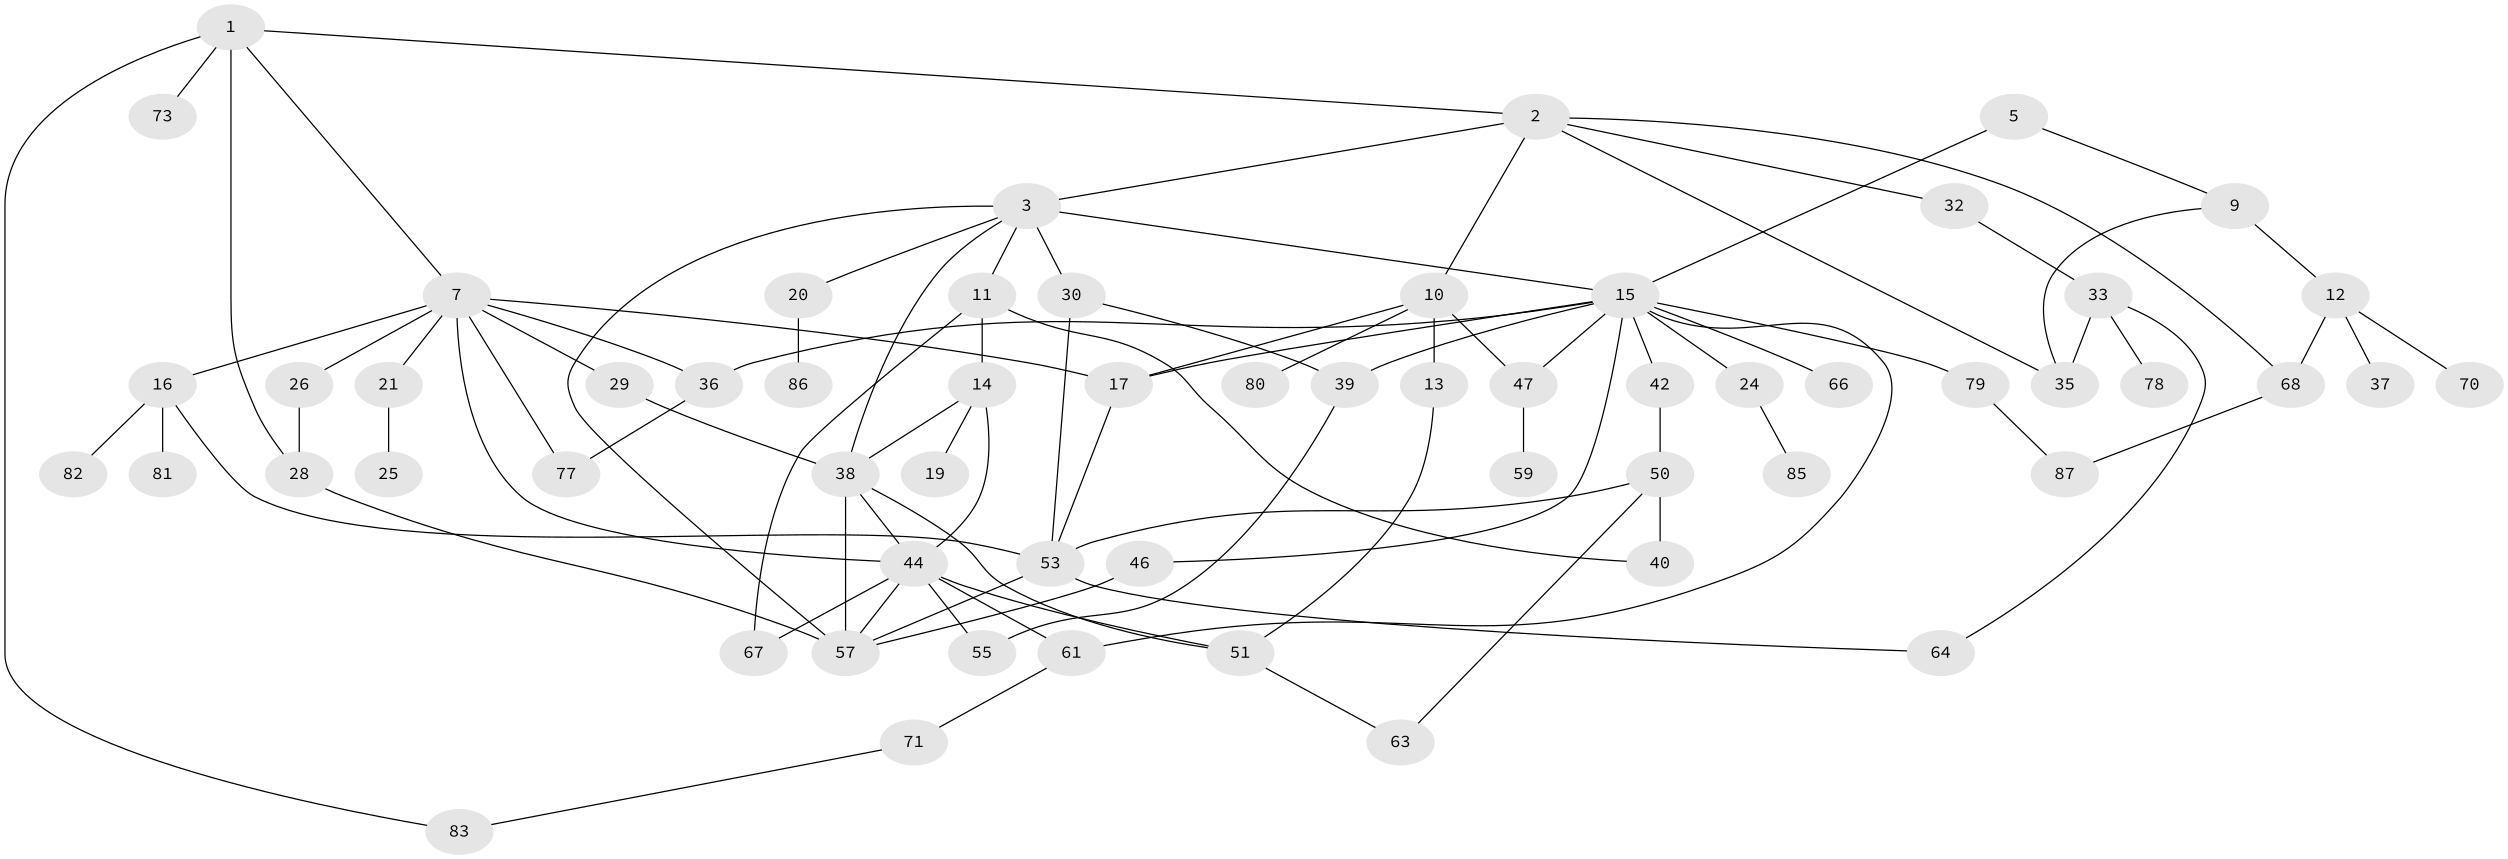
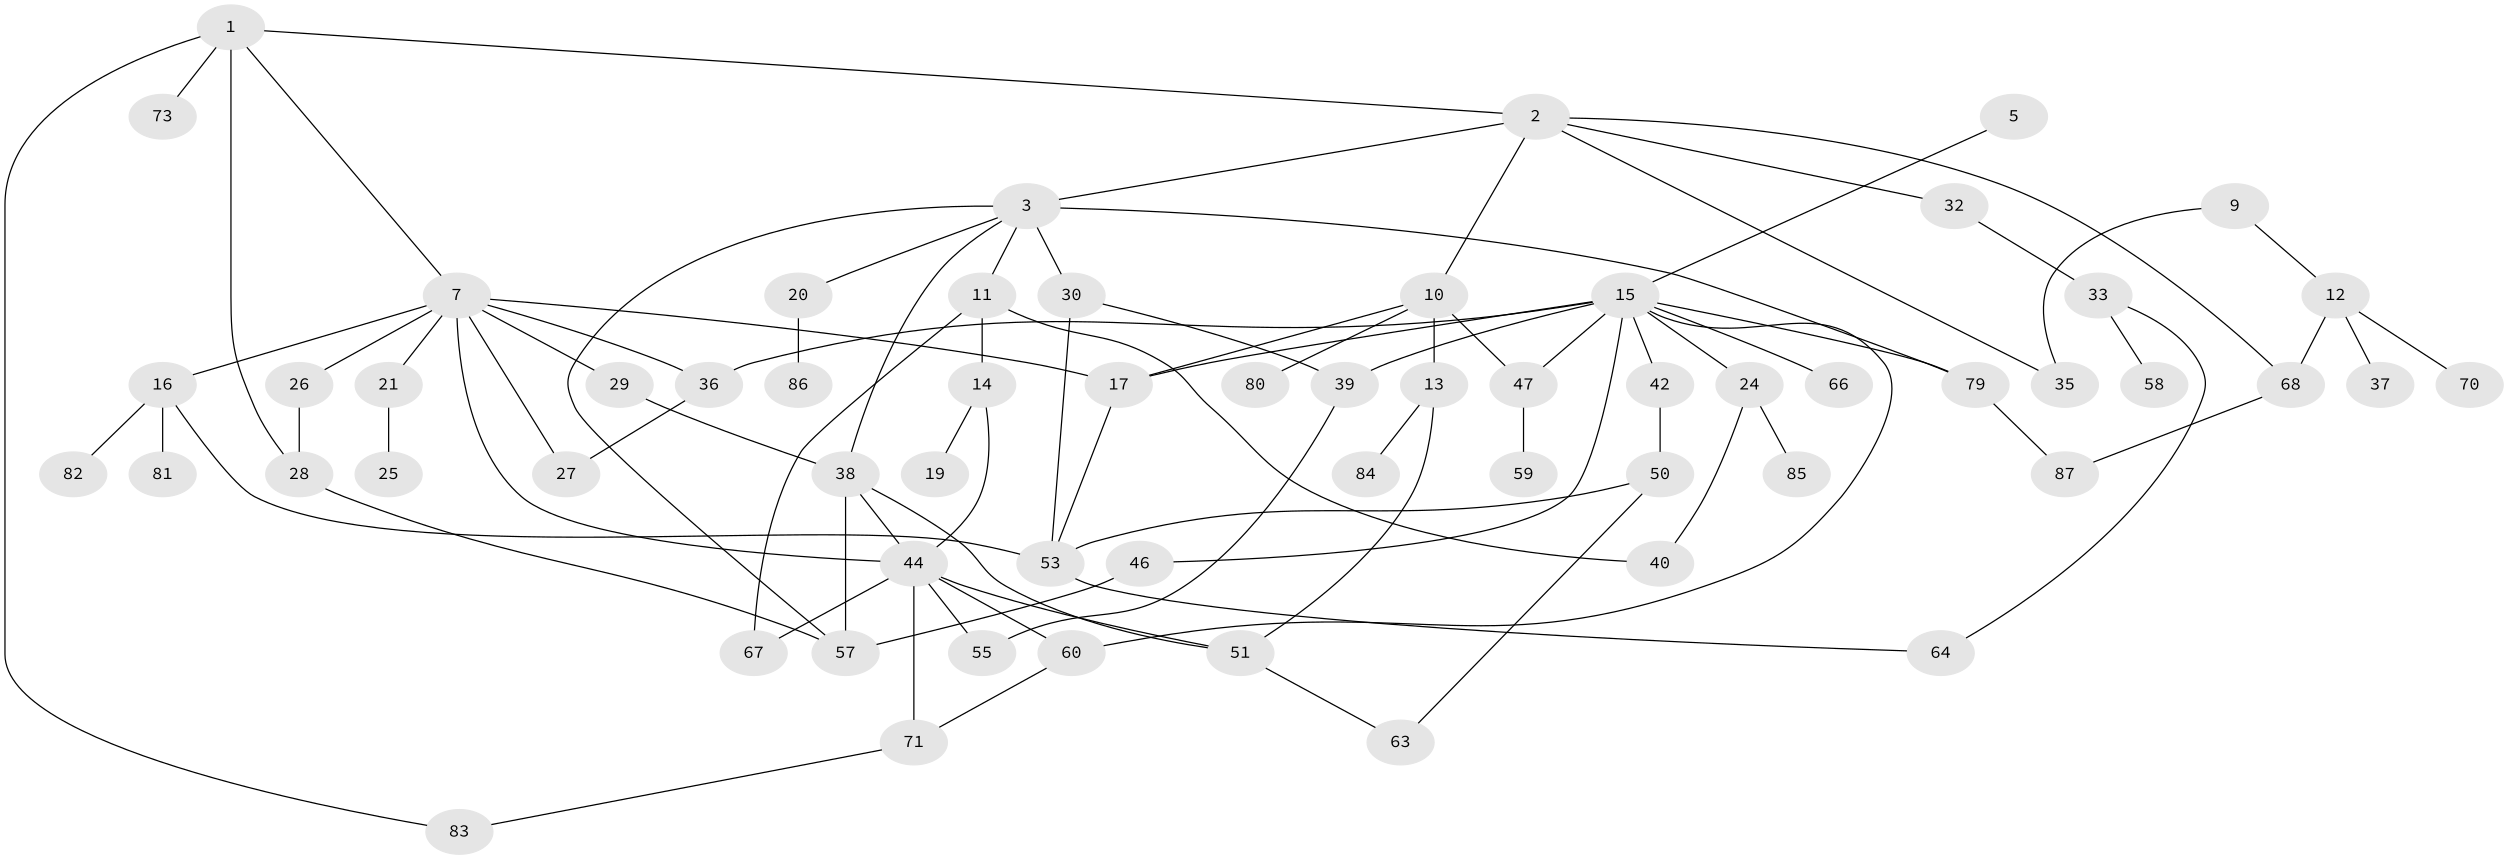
(2125, 160) -> none
(1326, 251) -> (1513, 245)
(2082, 340) -> none
(2154, 385) -> (2154, 385)
(914, 430) -> none
(566, 474) -> (566, 474)
none -> (1366, 474)
(1660, 519) -> (1714, 478)
(955, 605) -> none
(880, 608) -> (914, 653)
(1072, 653) -> (1072, 653)
